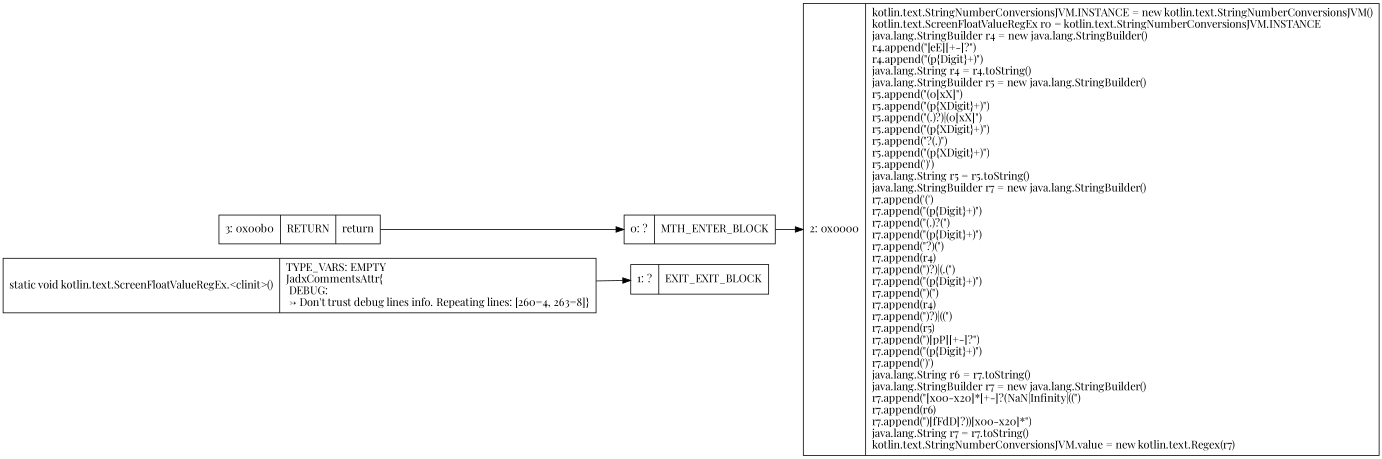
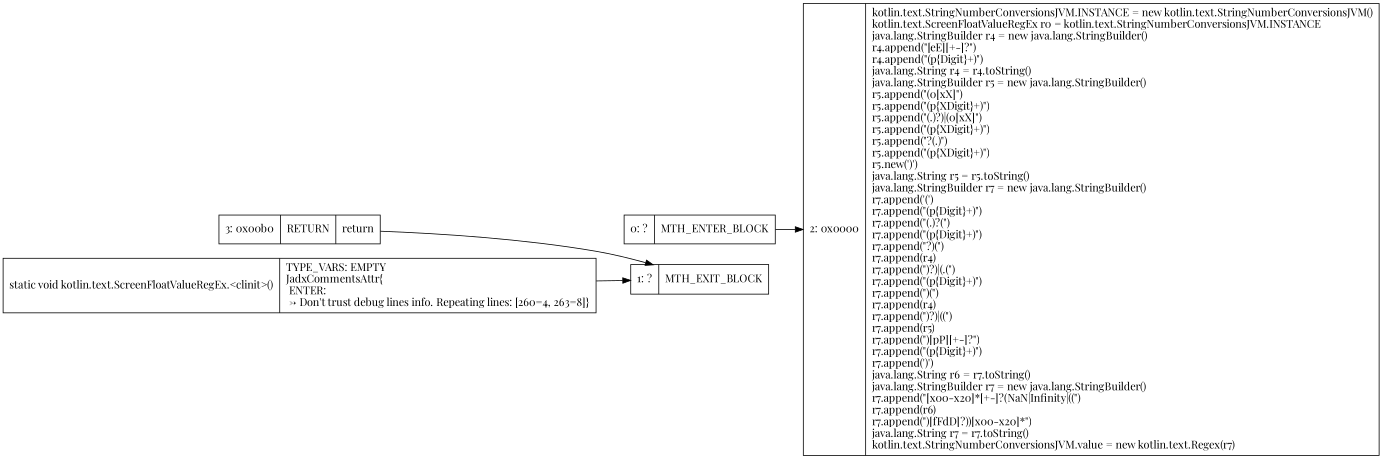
(903, 165) -> (895, 165)
(498, 229) -> (514, 240)
(713, 279) -> (714, 279)
(309, 291) -> (308, 291)
